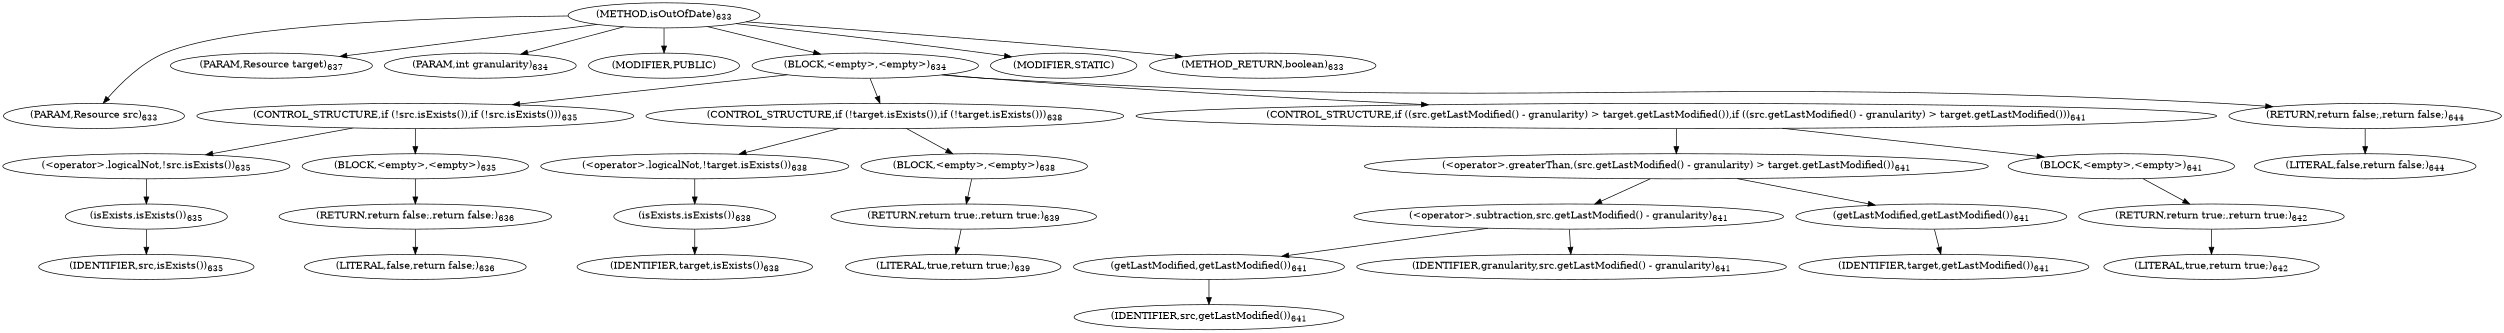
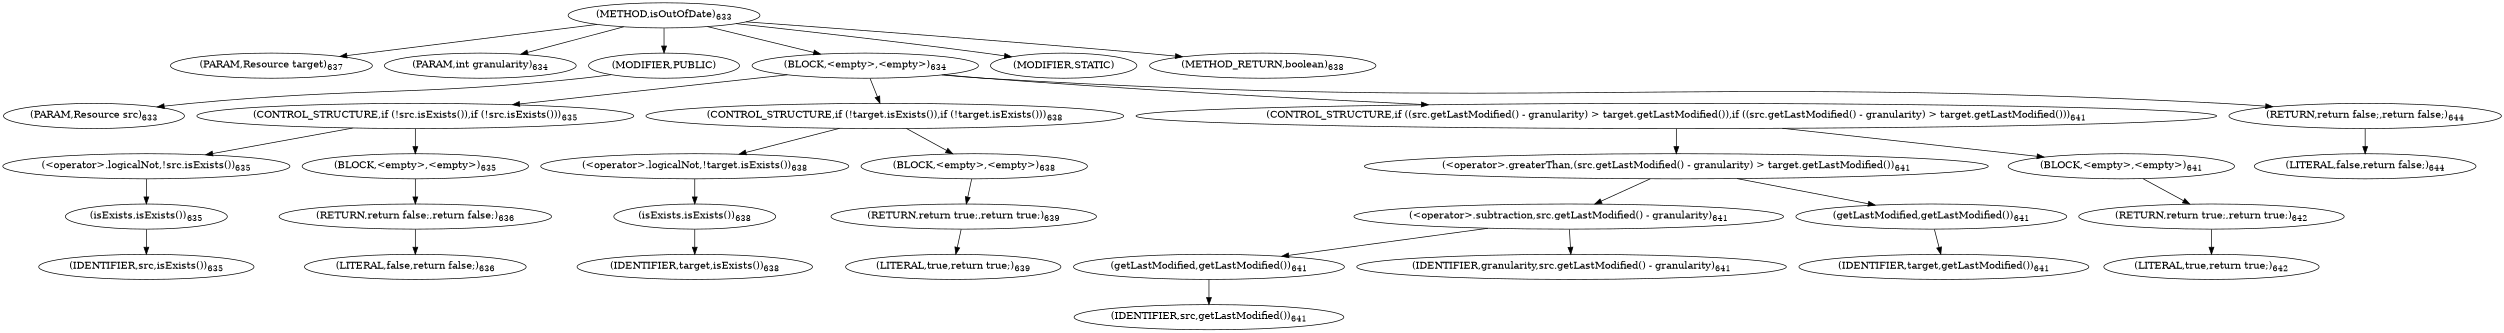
(329, 25) -> (388, 91)
(1336, 65) -> (1336, 65)
